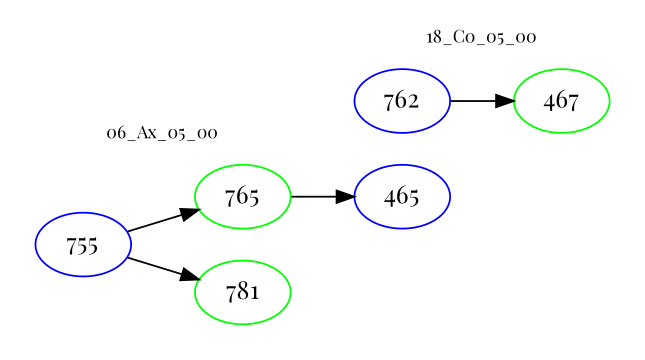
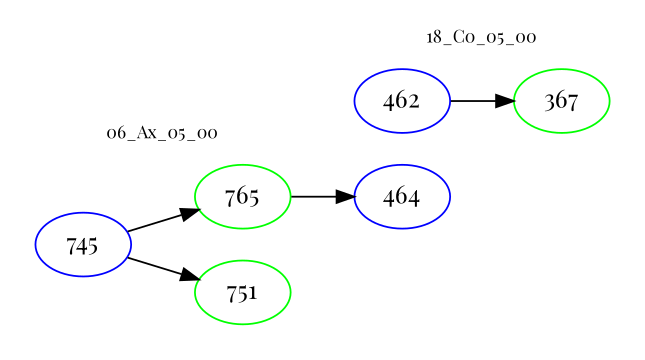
(402, 101) -> (402, 101)
(562, 101) -> (562, 101)
(402, 197) -> (402, 197)
(83, 245) -> (83, 245)
(243, 292) -> (243, 292)
